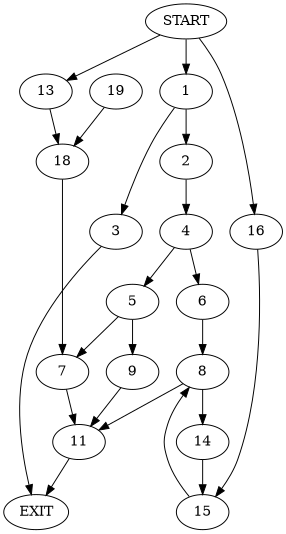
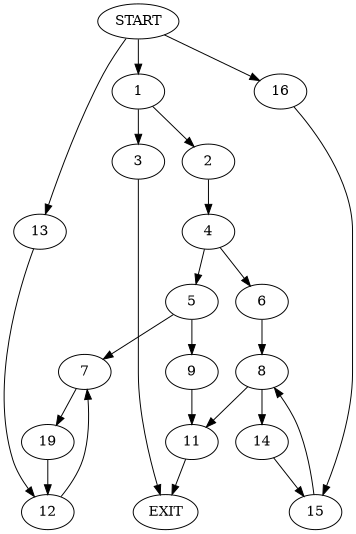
(62, 162) -> (48, 512)
(70, 402) -> (69, 403)
